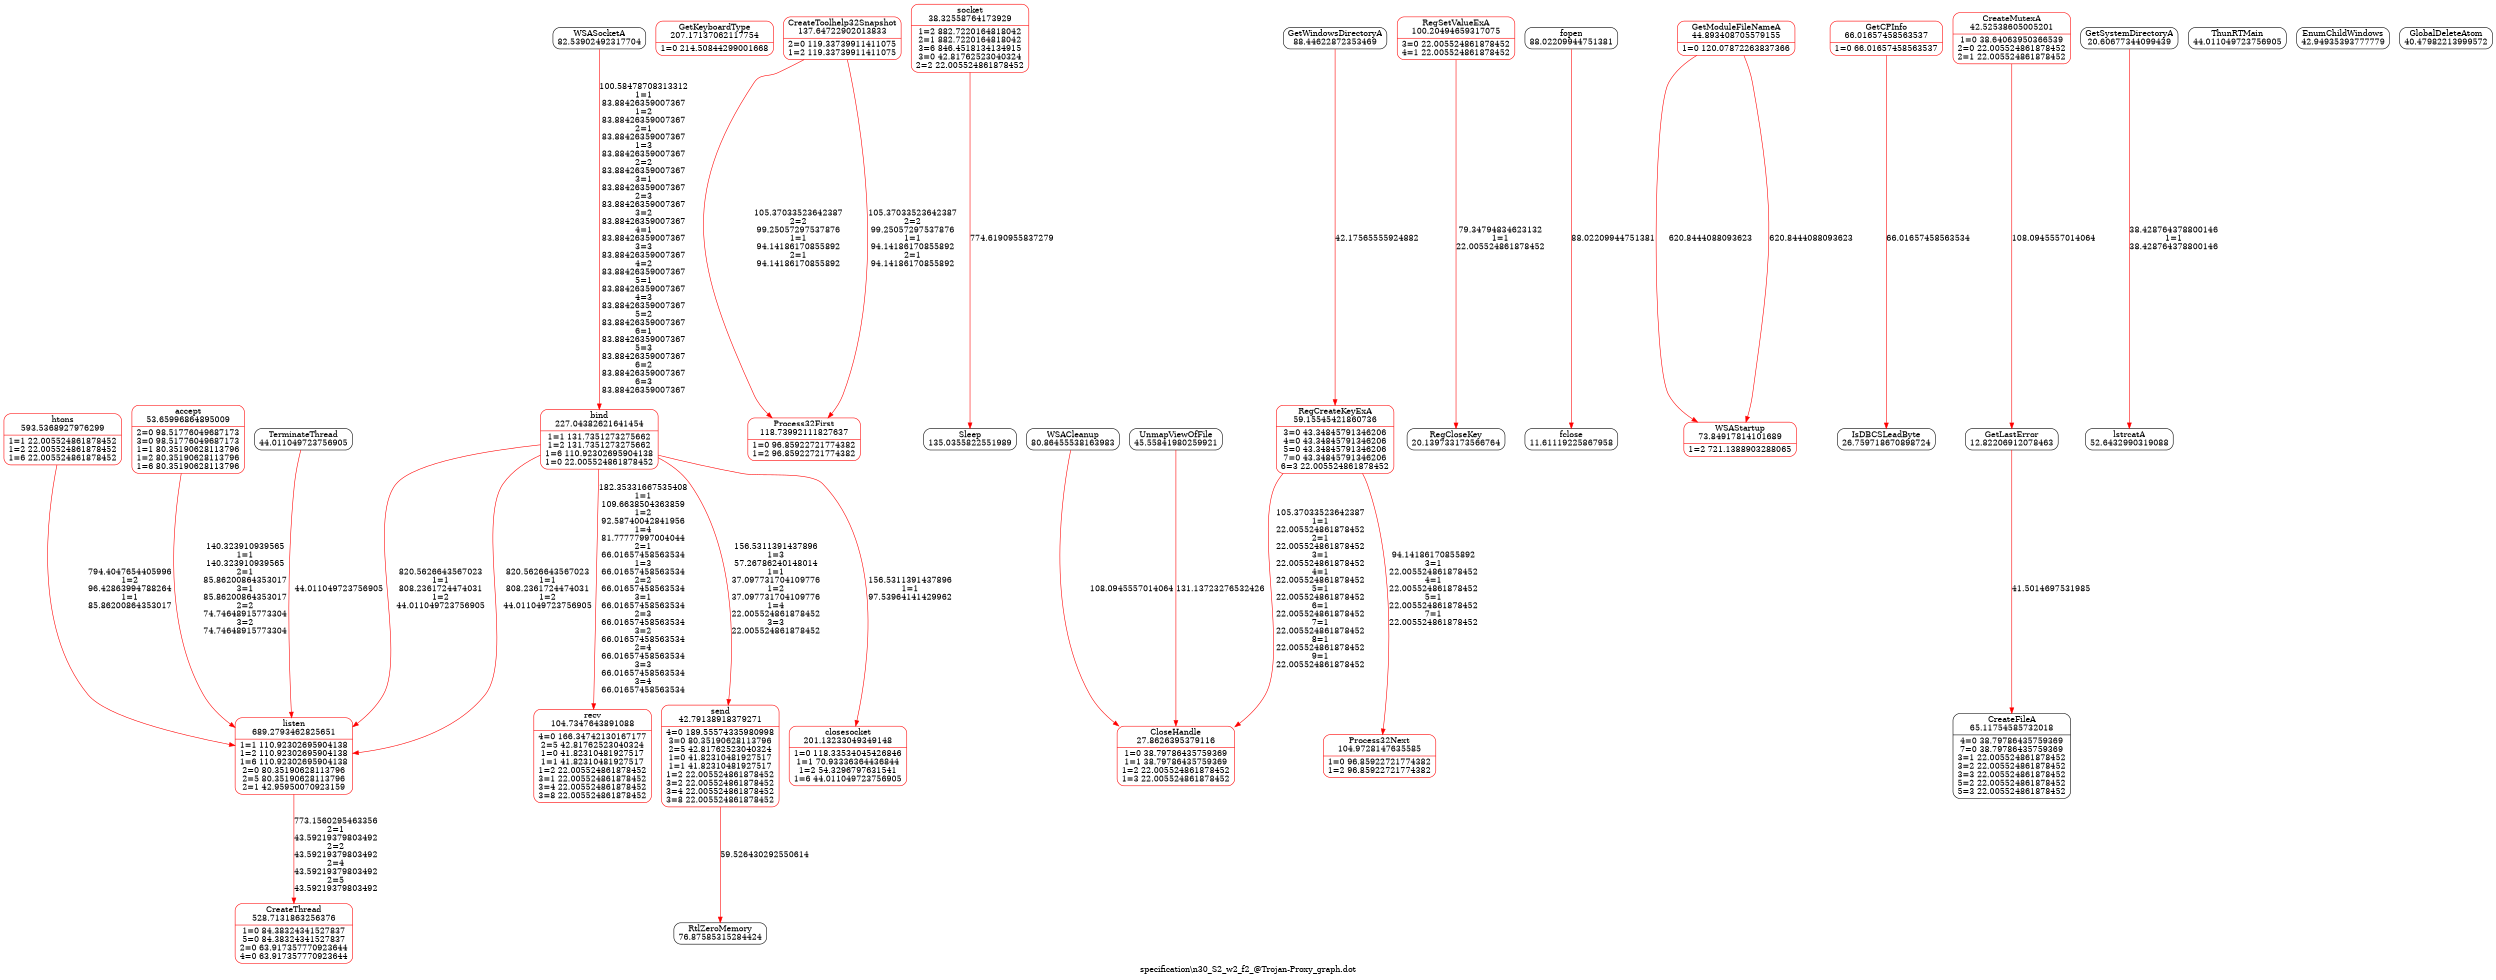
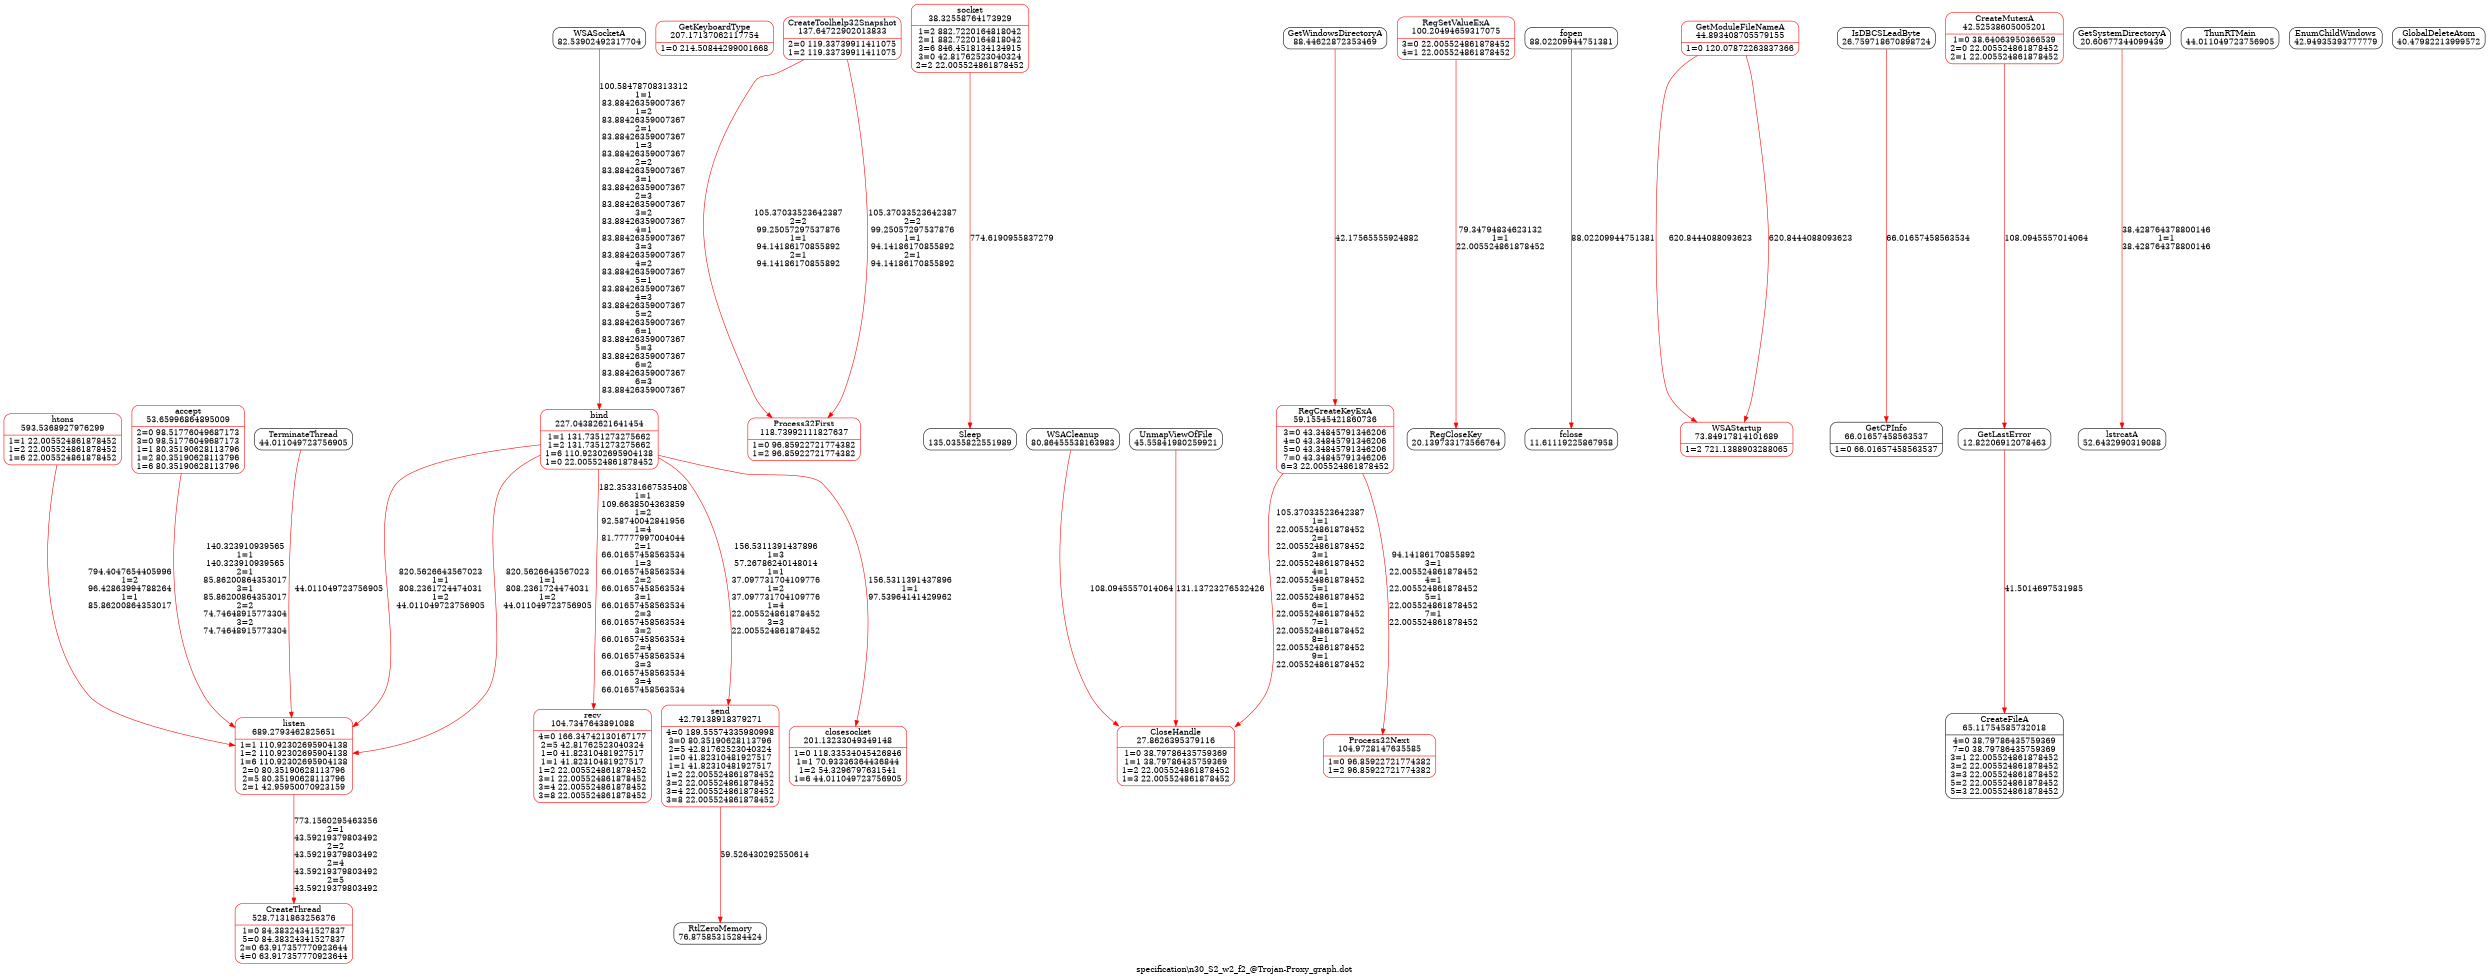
(1886, 38) -> (1886, 439)
(1886, 239) -> (1886, 233)
